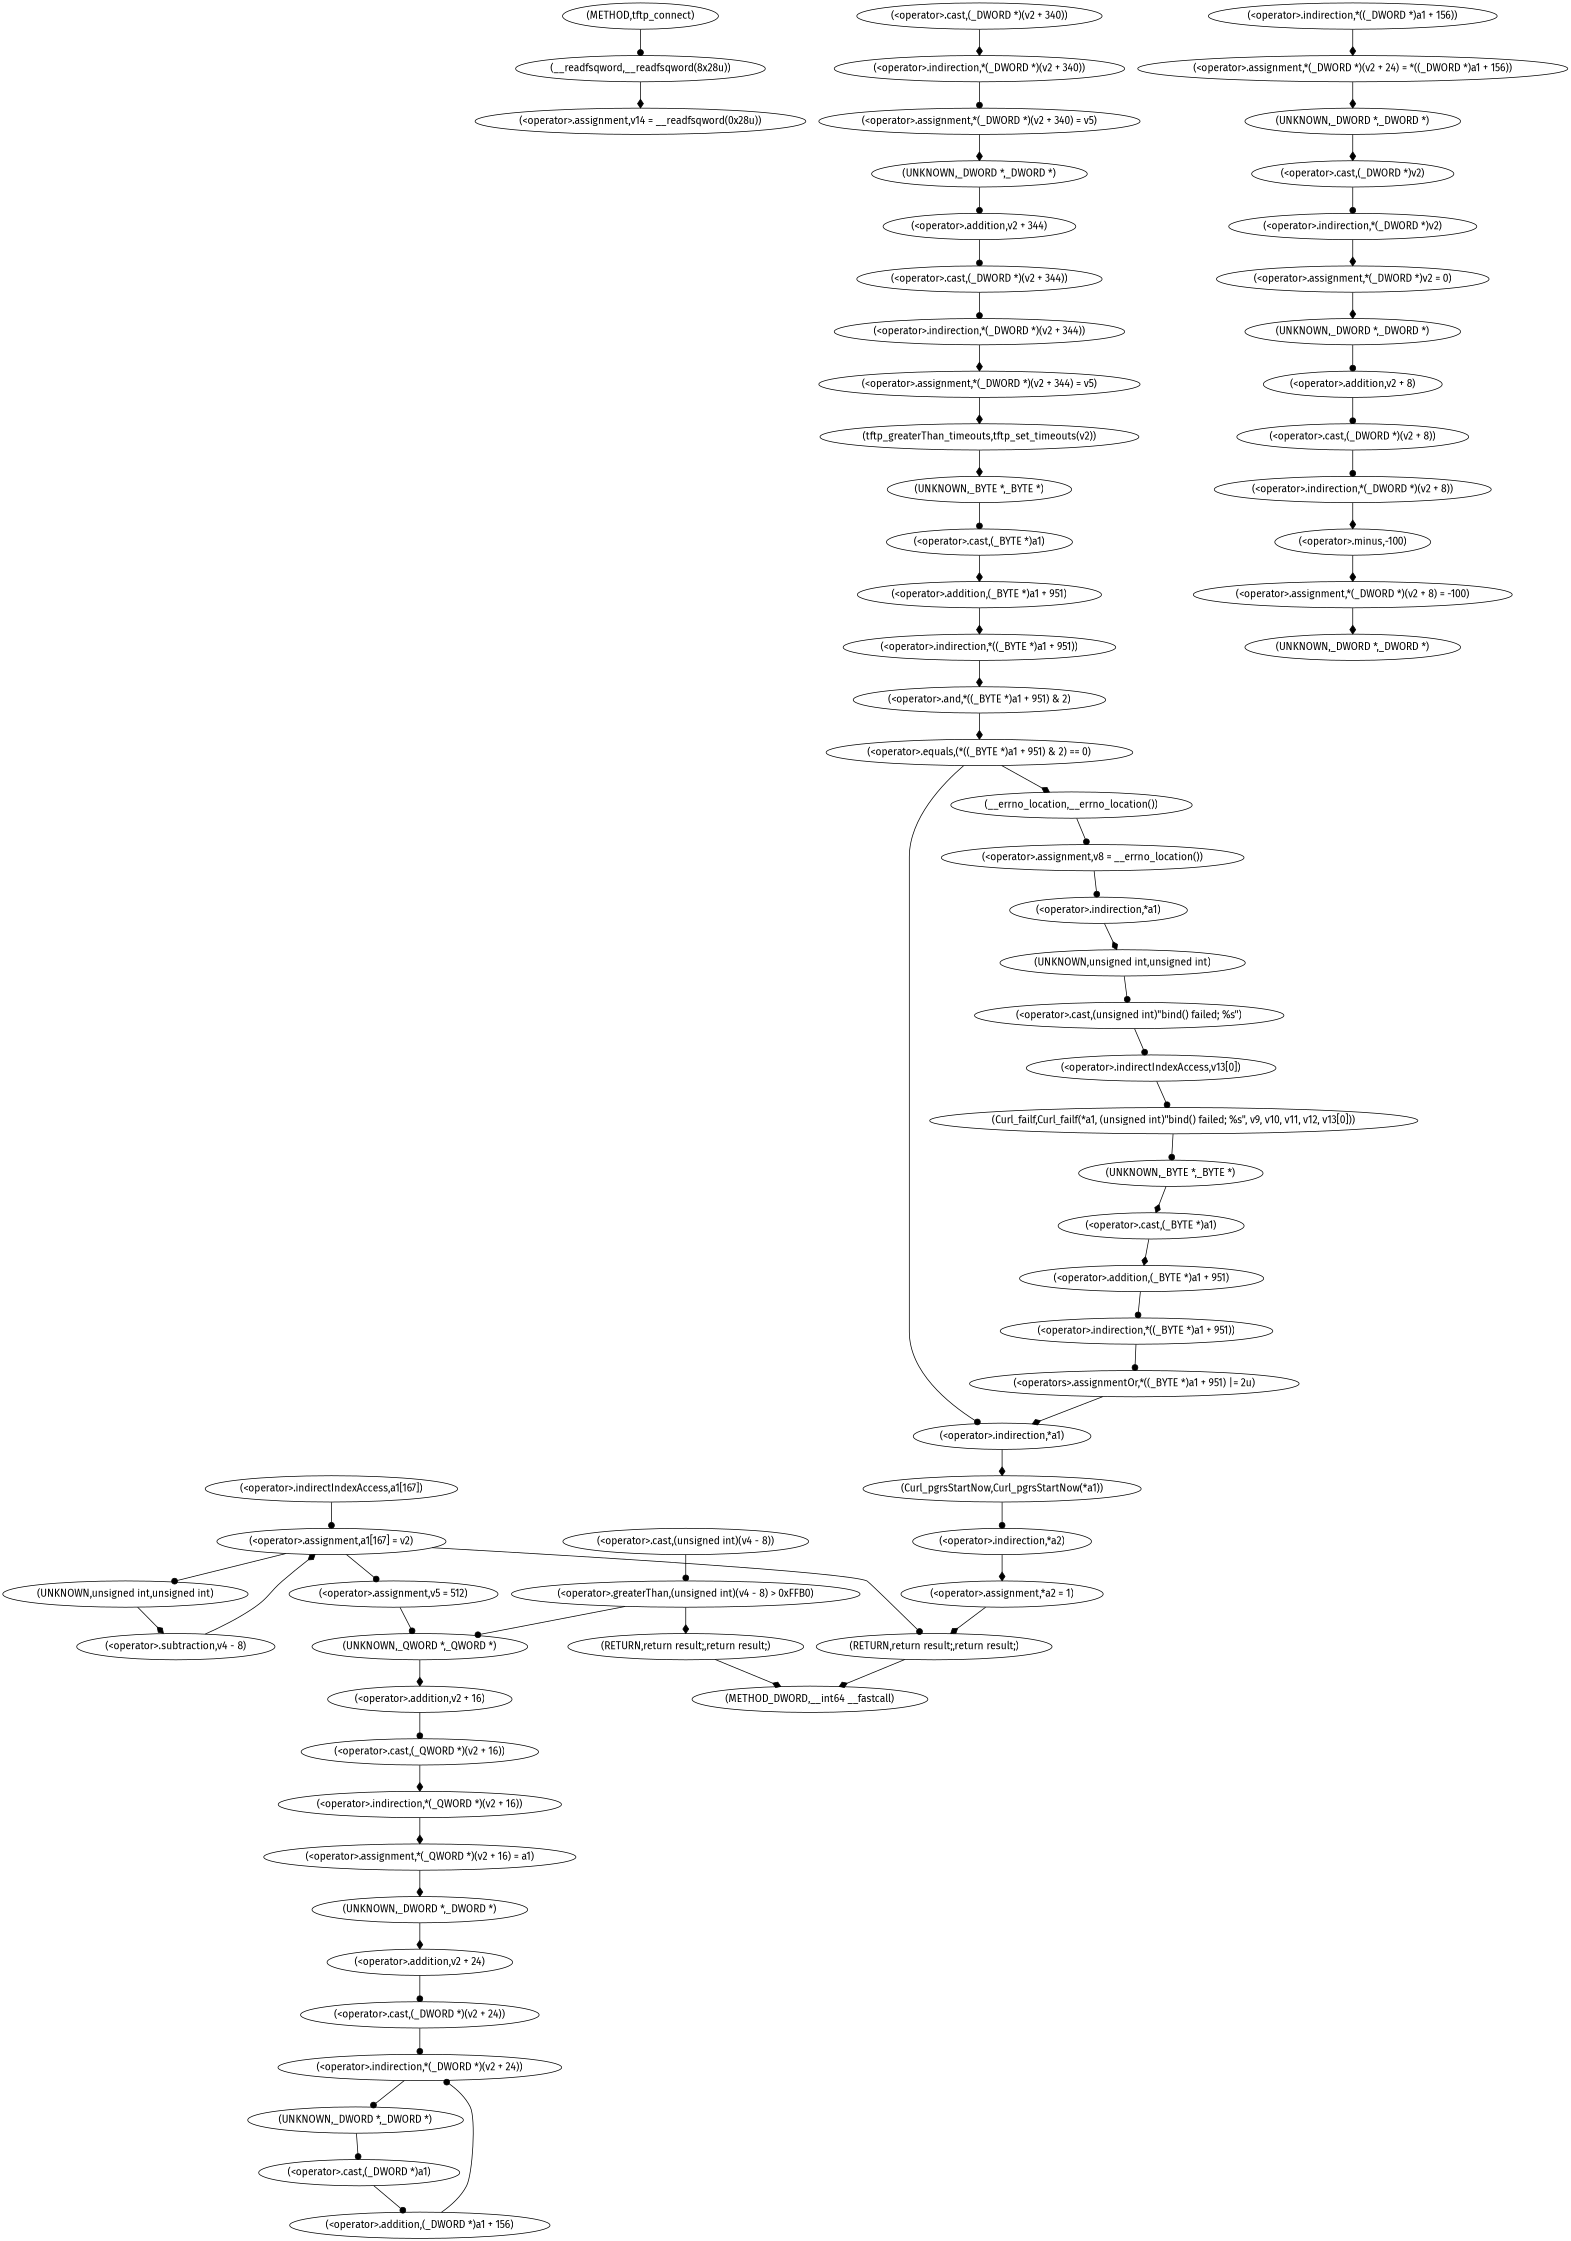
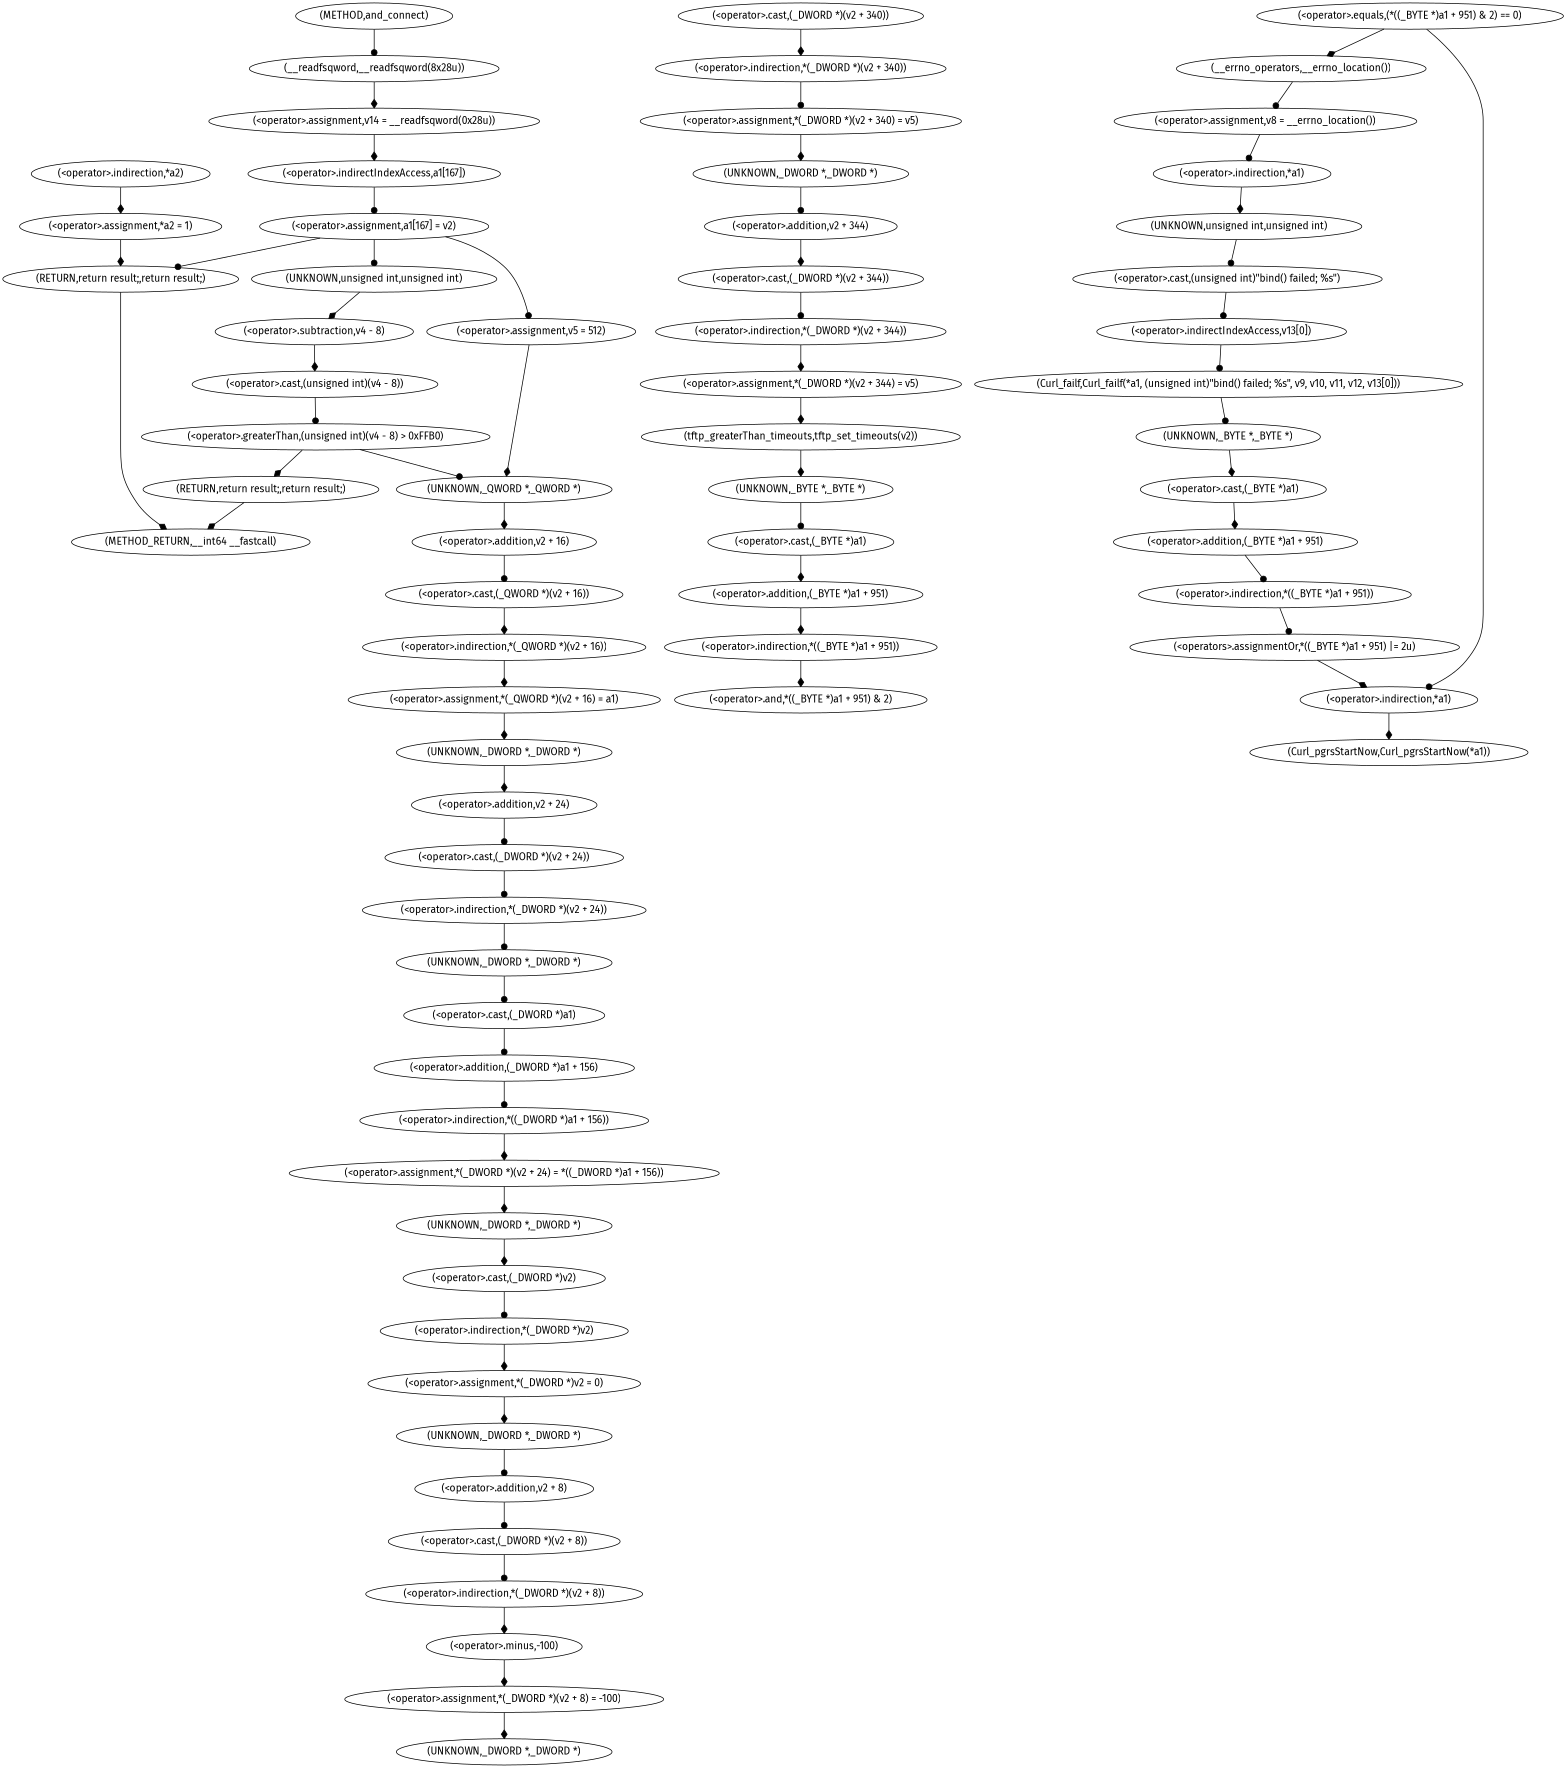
(640, 16) -> (374, 16)
none -> (374, 143)
(979, 250) -> (801, 248)
(979, 722) -> none
(1072, 805) -> (1301, 69)
(1002, 1512) -> none
(261, 1603) -> (315, 354)
(405, 1618) -> (518, 406)
(810, 1699) -> (191, 542)
(473, 2149) -> (504, 1092)
